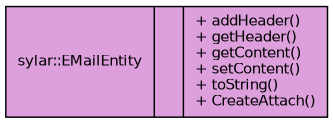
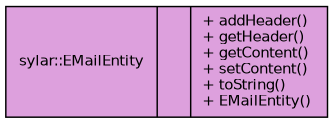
(255, 101) -> (257, 101)
